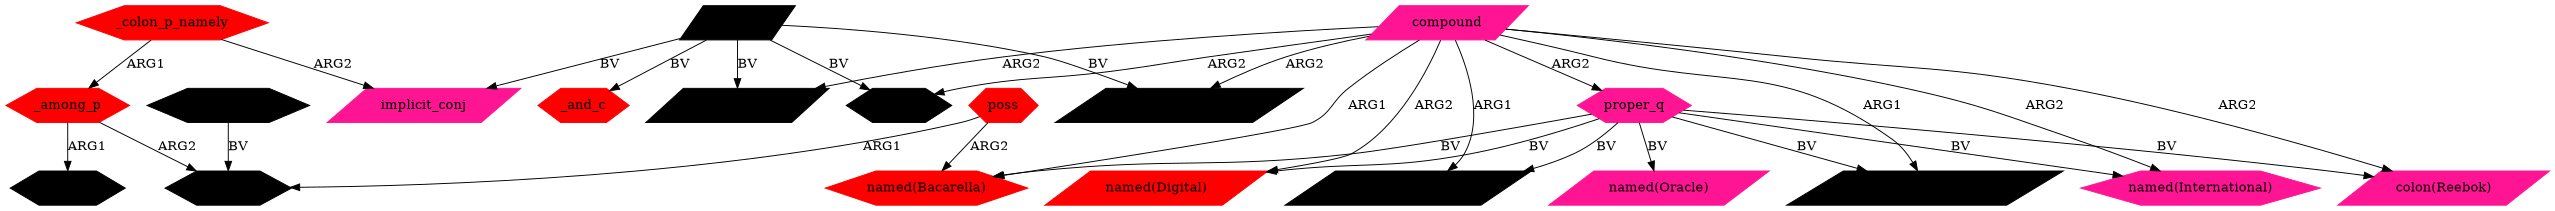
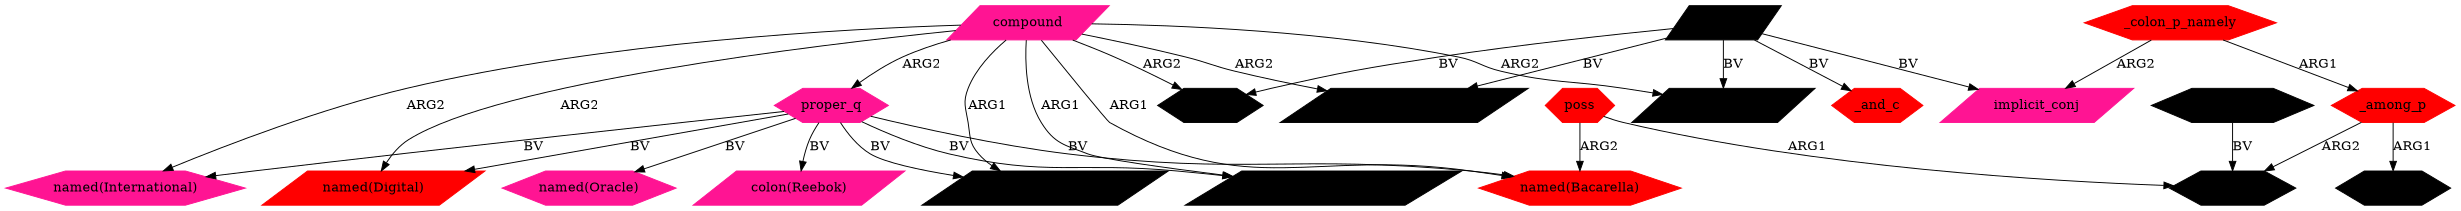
(1949, 71) -> none
(1659, 188) -> (589, 188)
